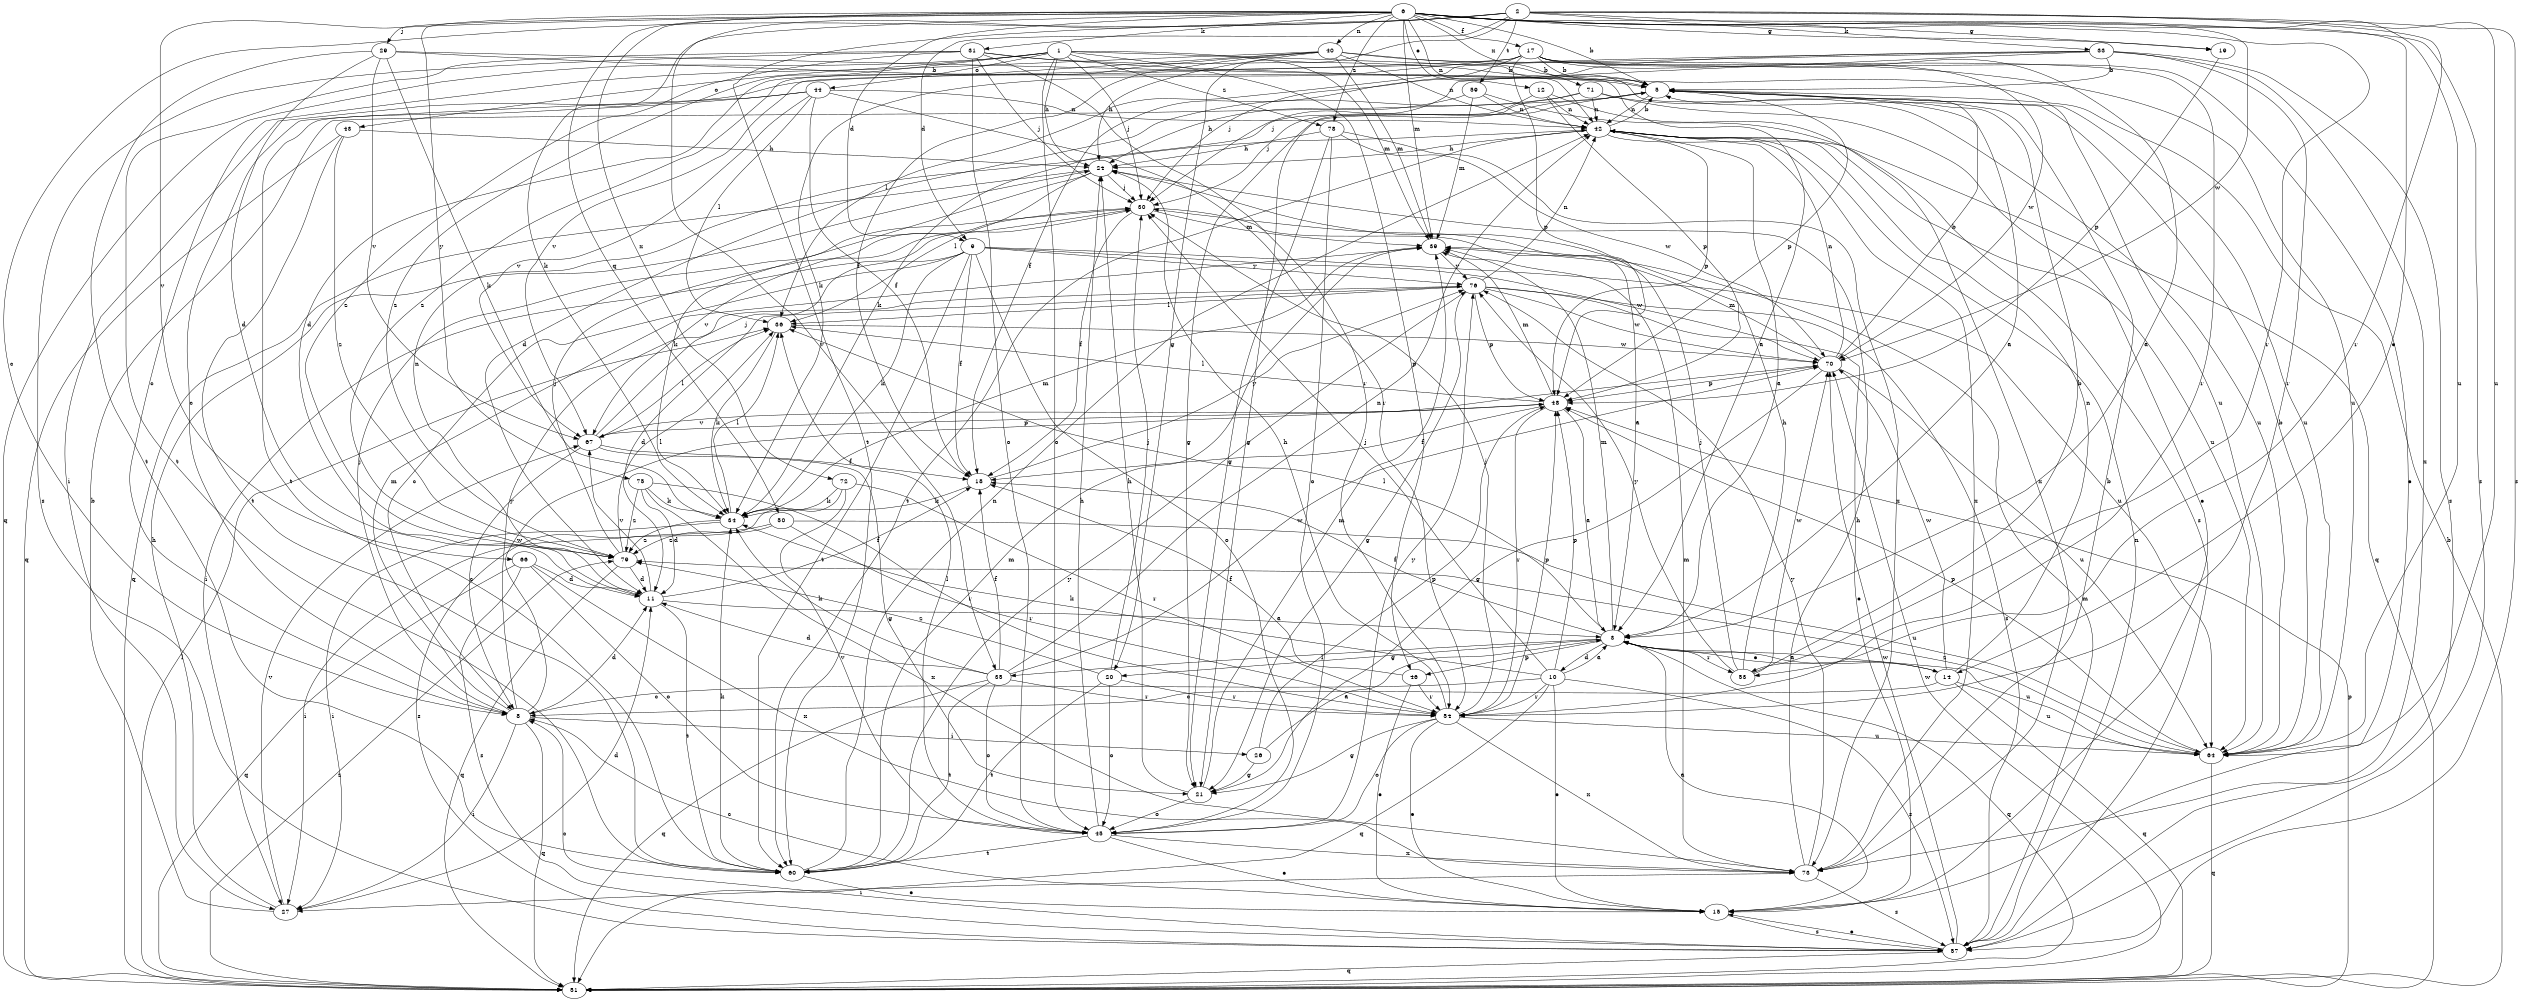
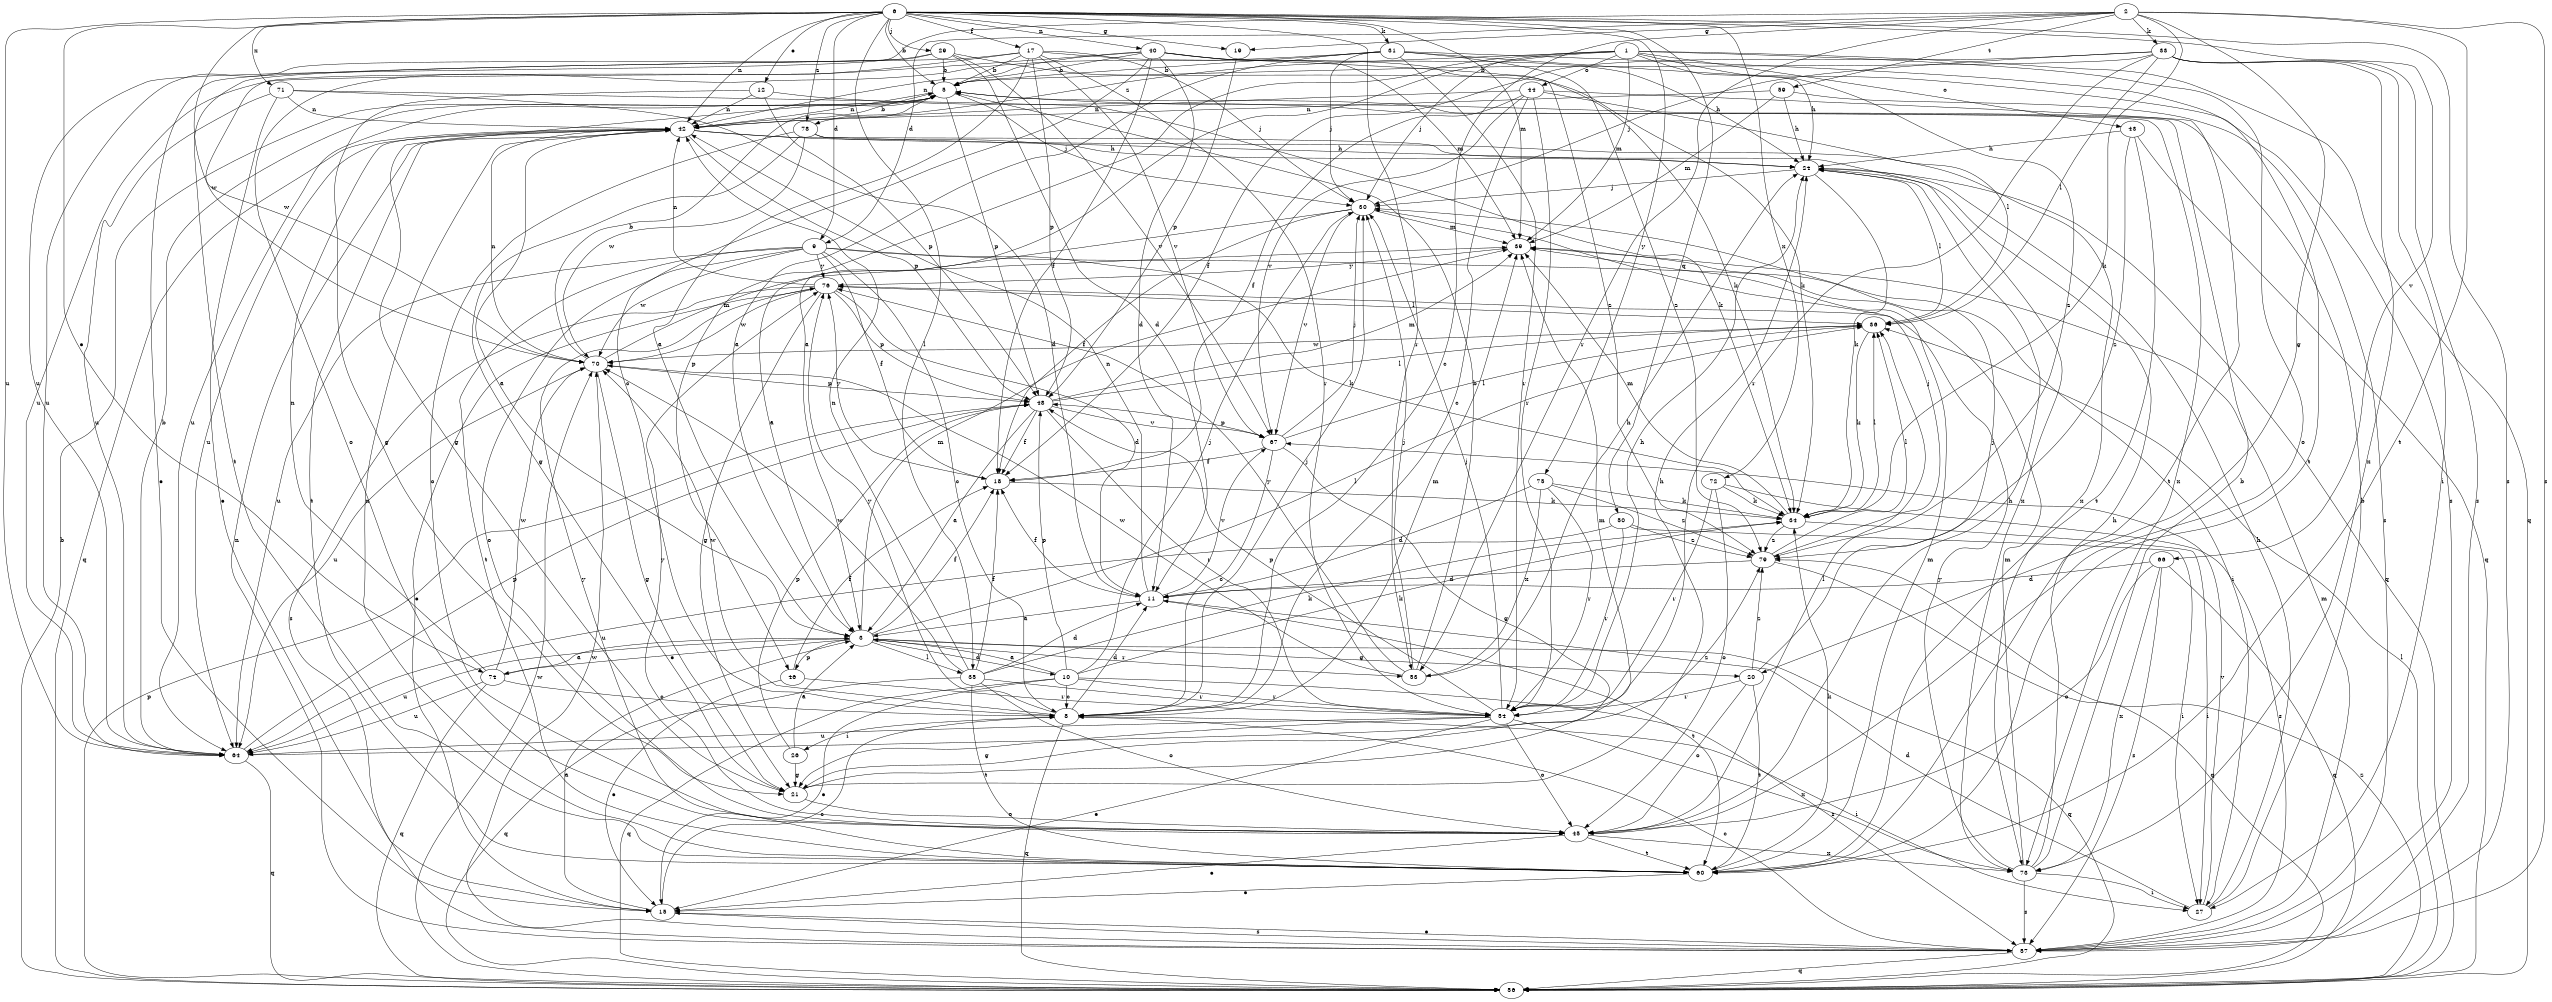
(822, 344) -> (925, 344)
(843, 658) -> (1724, 658)
(1947, 677) -> (493, 677)
(1175, 801) -> (1513, 609)
(574, 990) -> (1512, 990)
